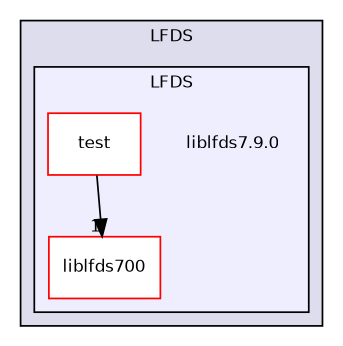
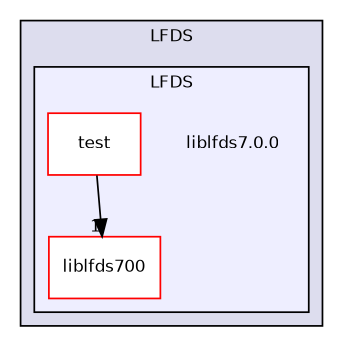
(233, 144) -> (233, 144)
